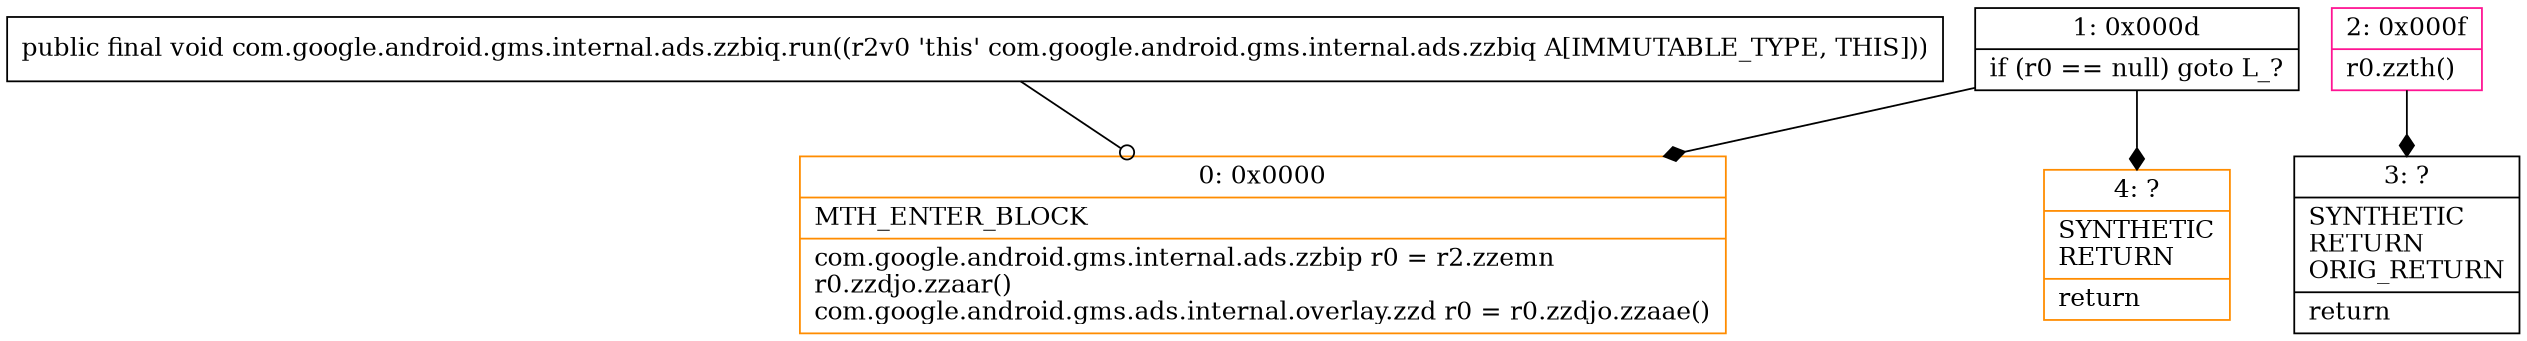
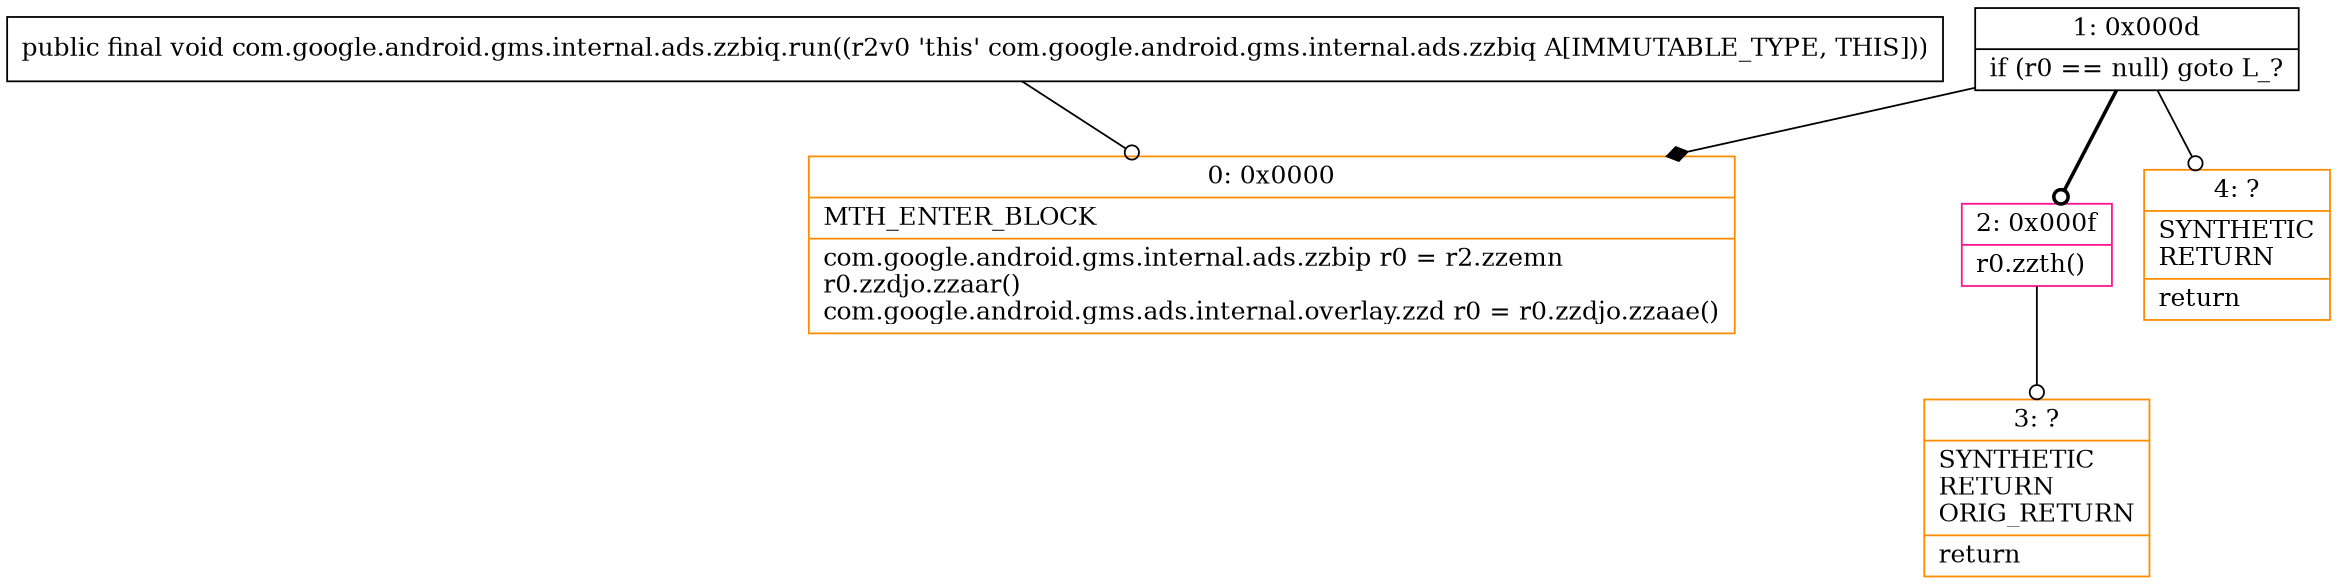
(2407, 112) -> (2037, 335)
(2137, 119) -> (2175, 124)
none -> (2090, 140)
(2407, 245) -> (2037, 488)
